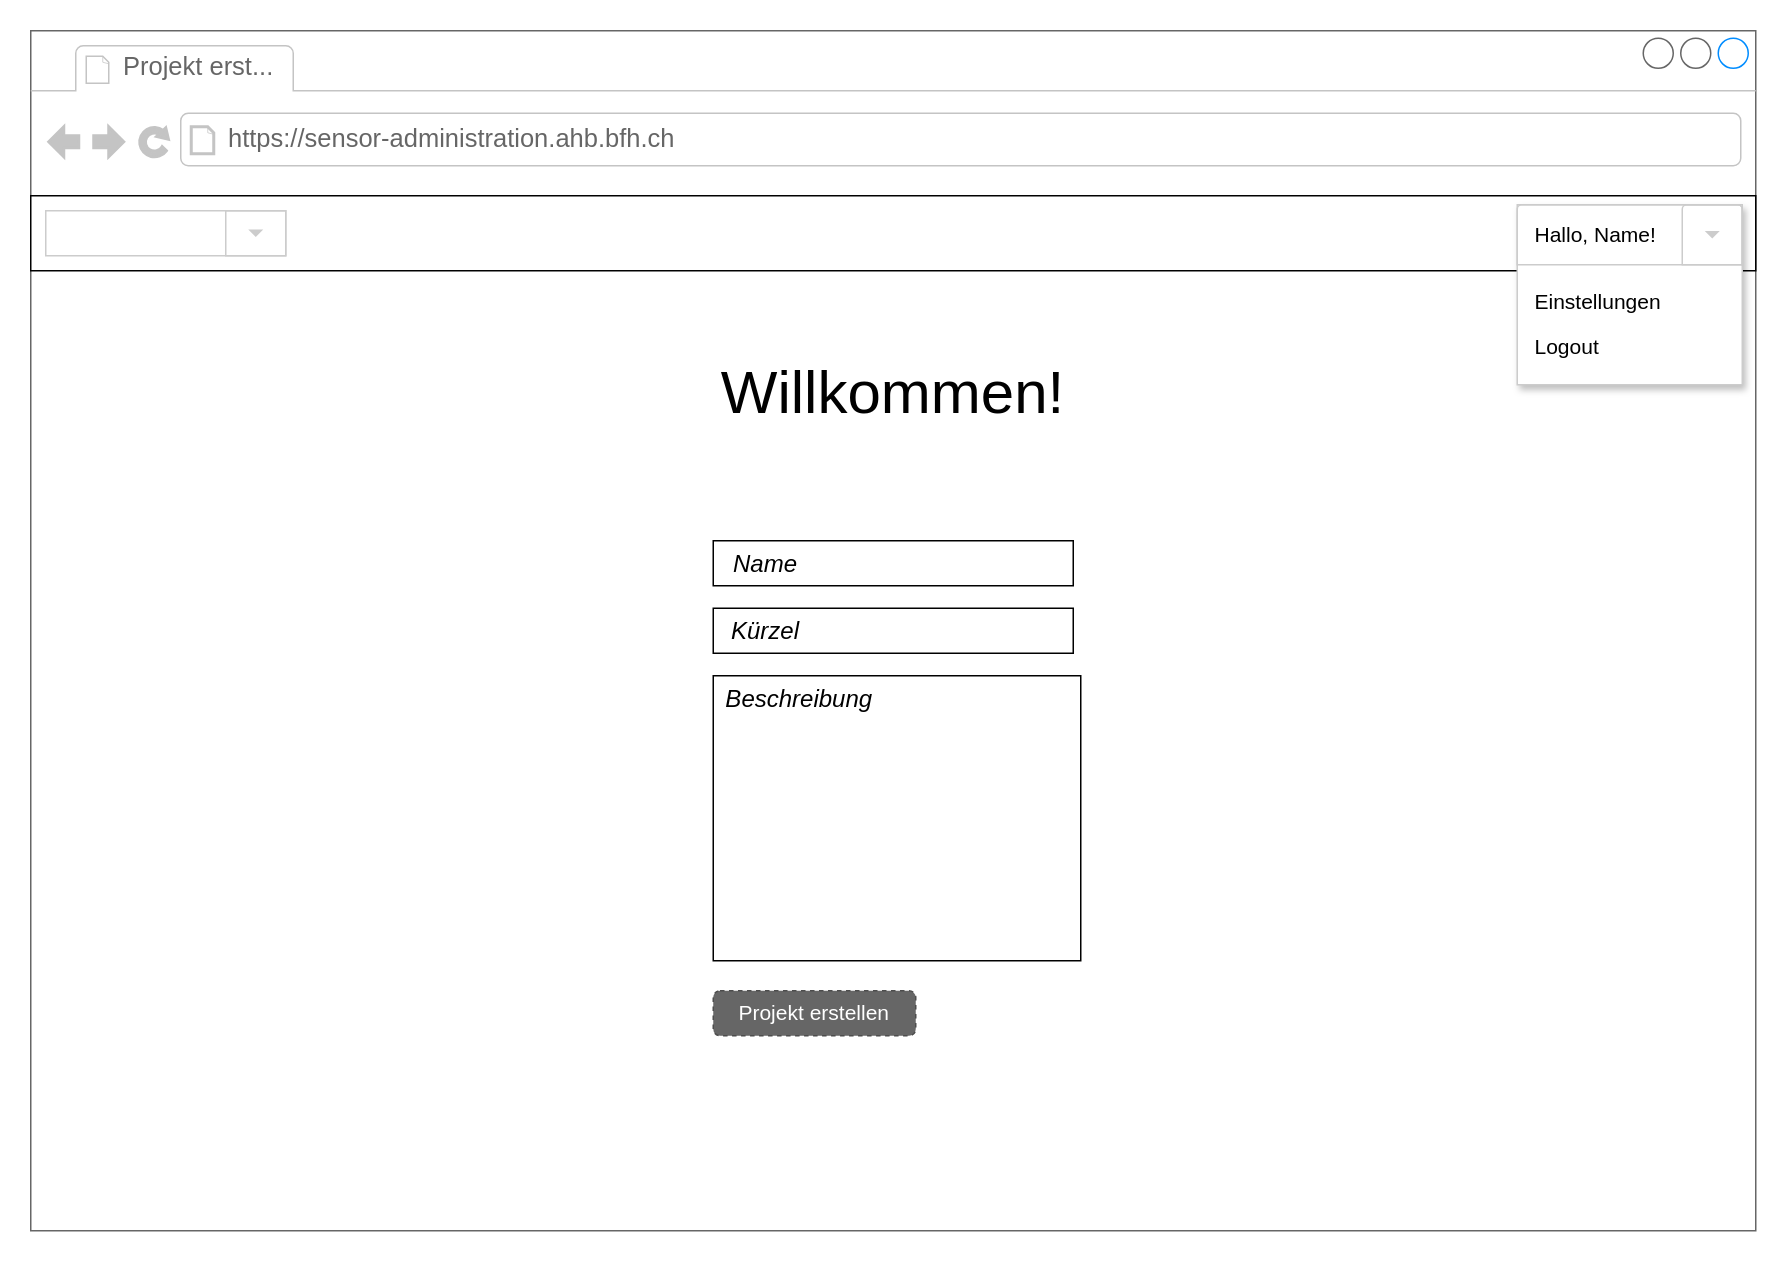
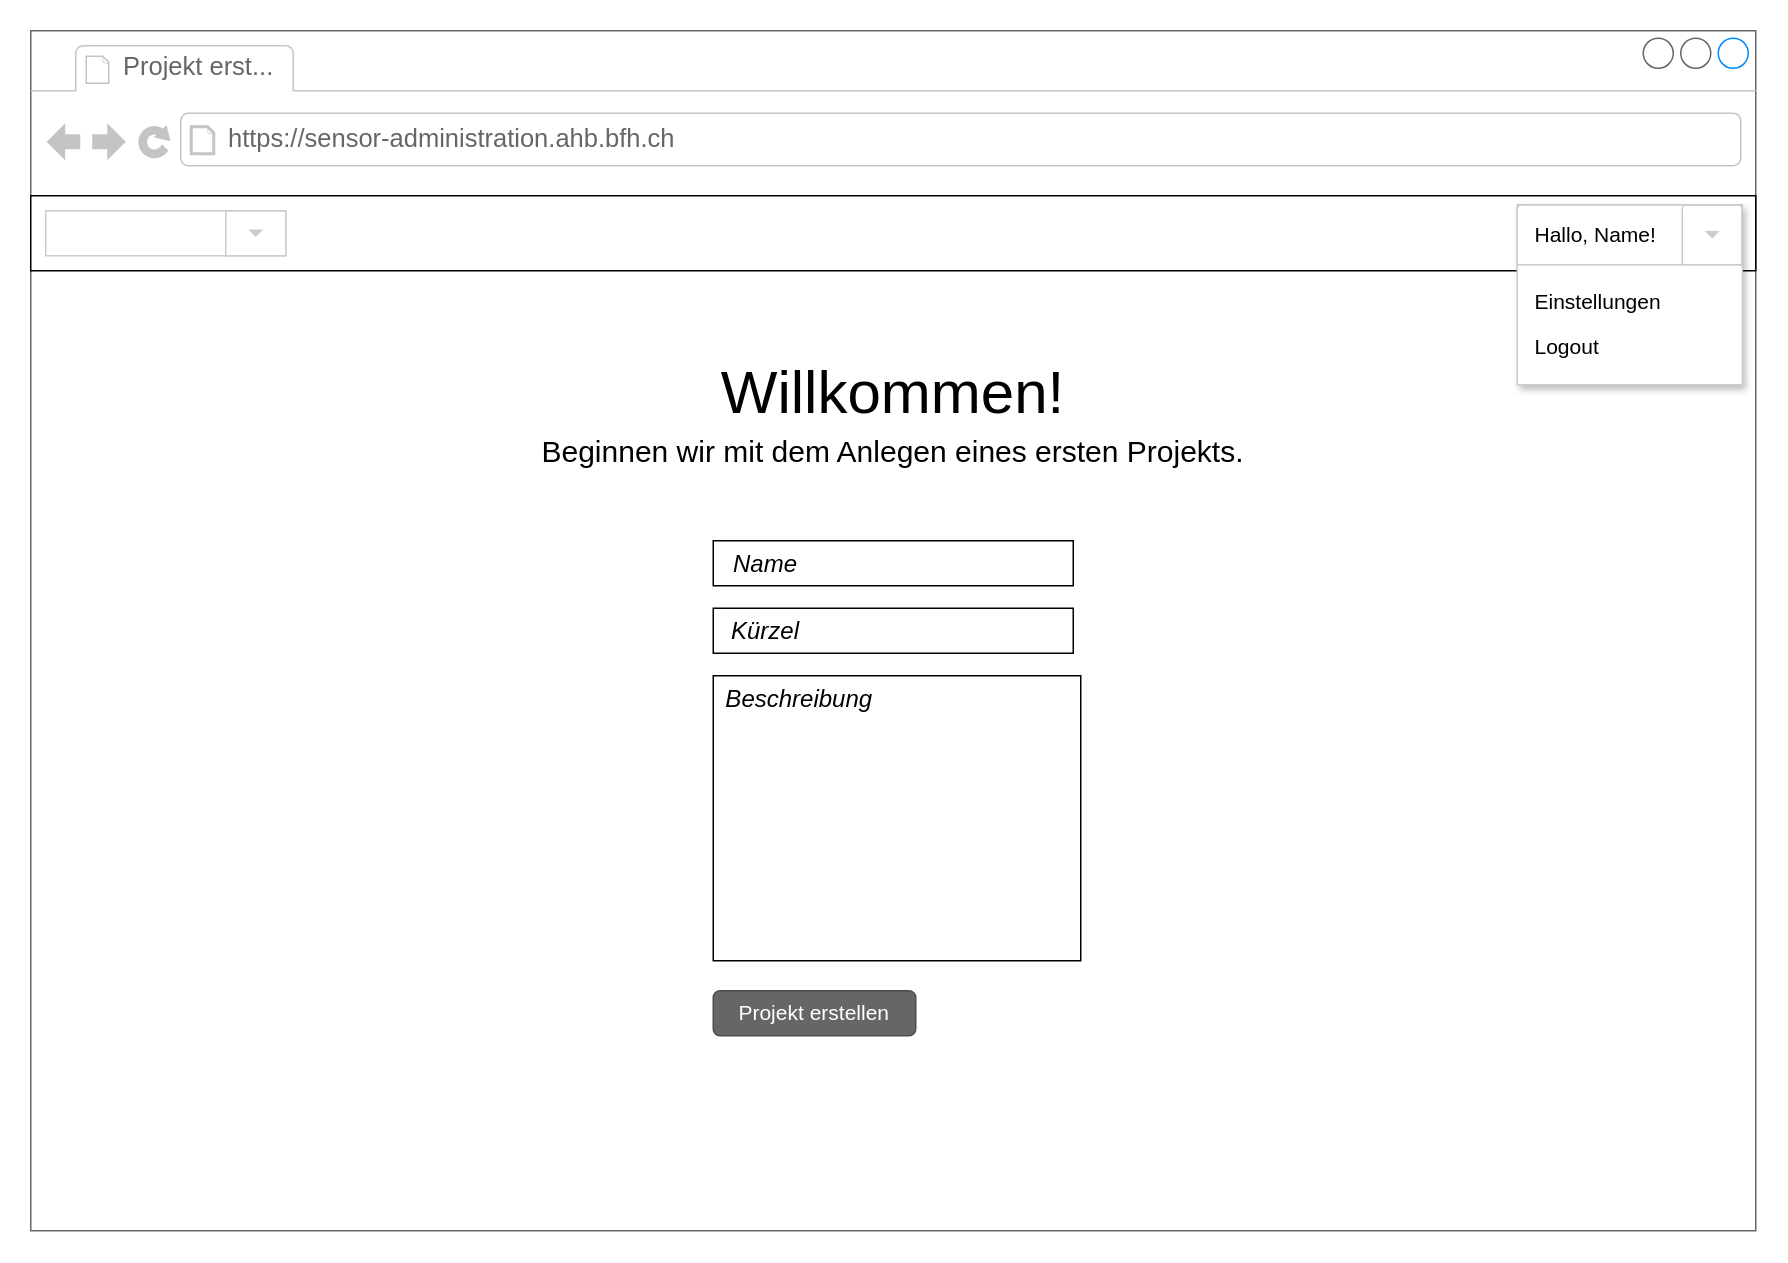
none -> (893, 451)
(815, 1013) -> (815, 1013)
